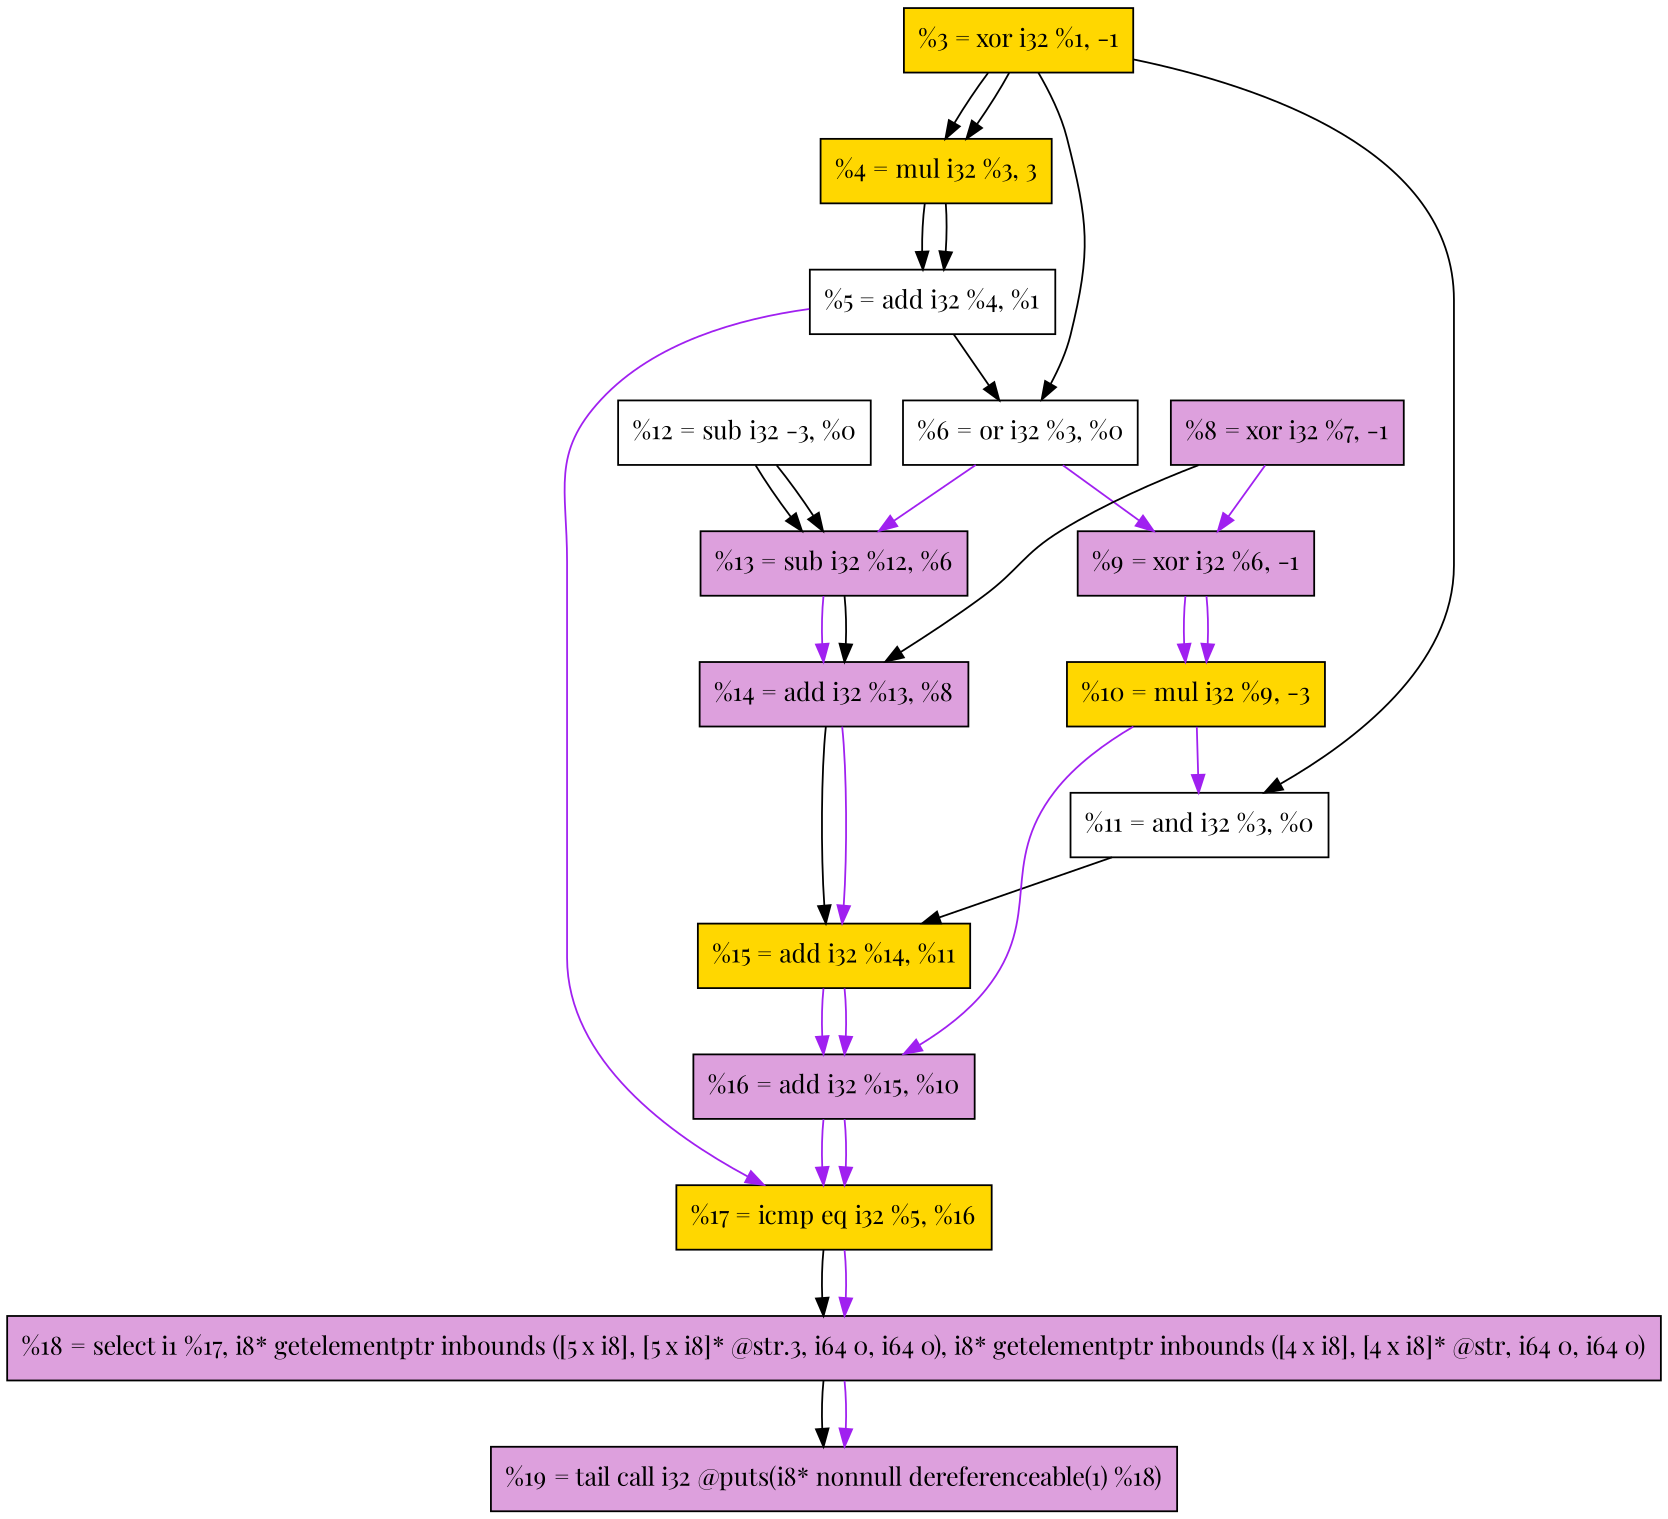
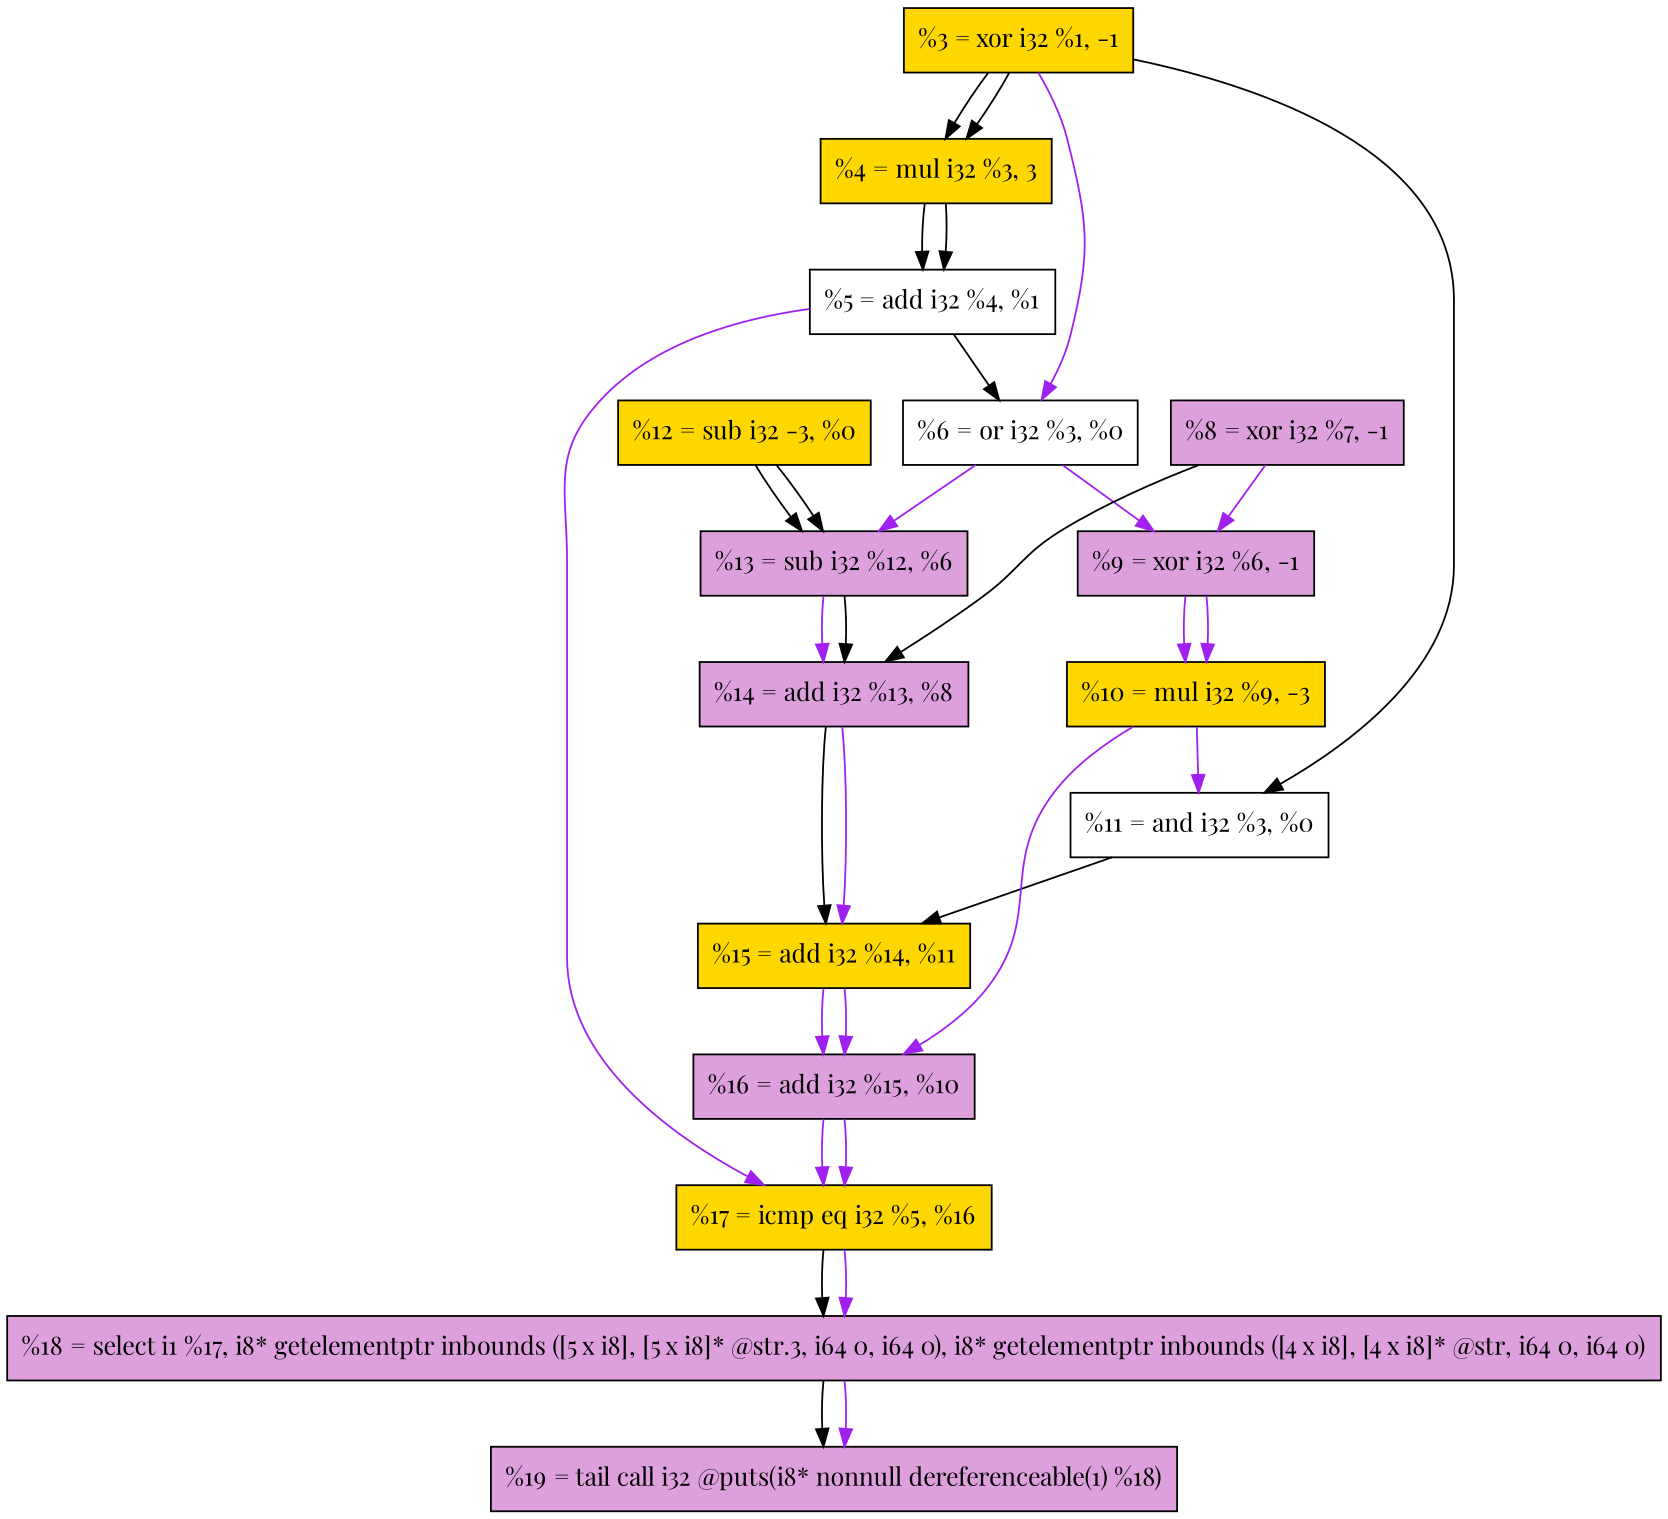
(1084, 227) -> (1084, 227)
(744, 433) -> (744, 433)
